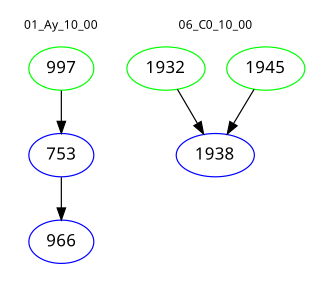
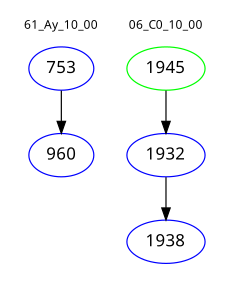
(61, 26) -> (61, 26)
(61, 69) -> none
(166, 69) -> (166, 155)
(244, 106) -> (166, 106)
(61, 242) -> (61, 155)
